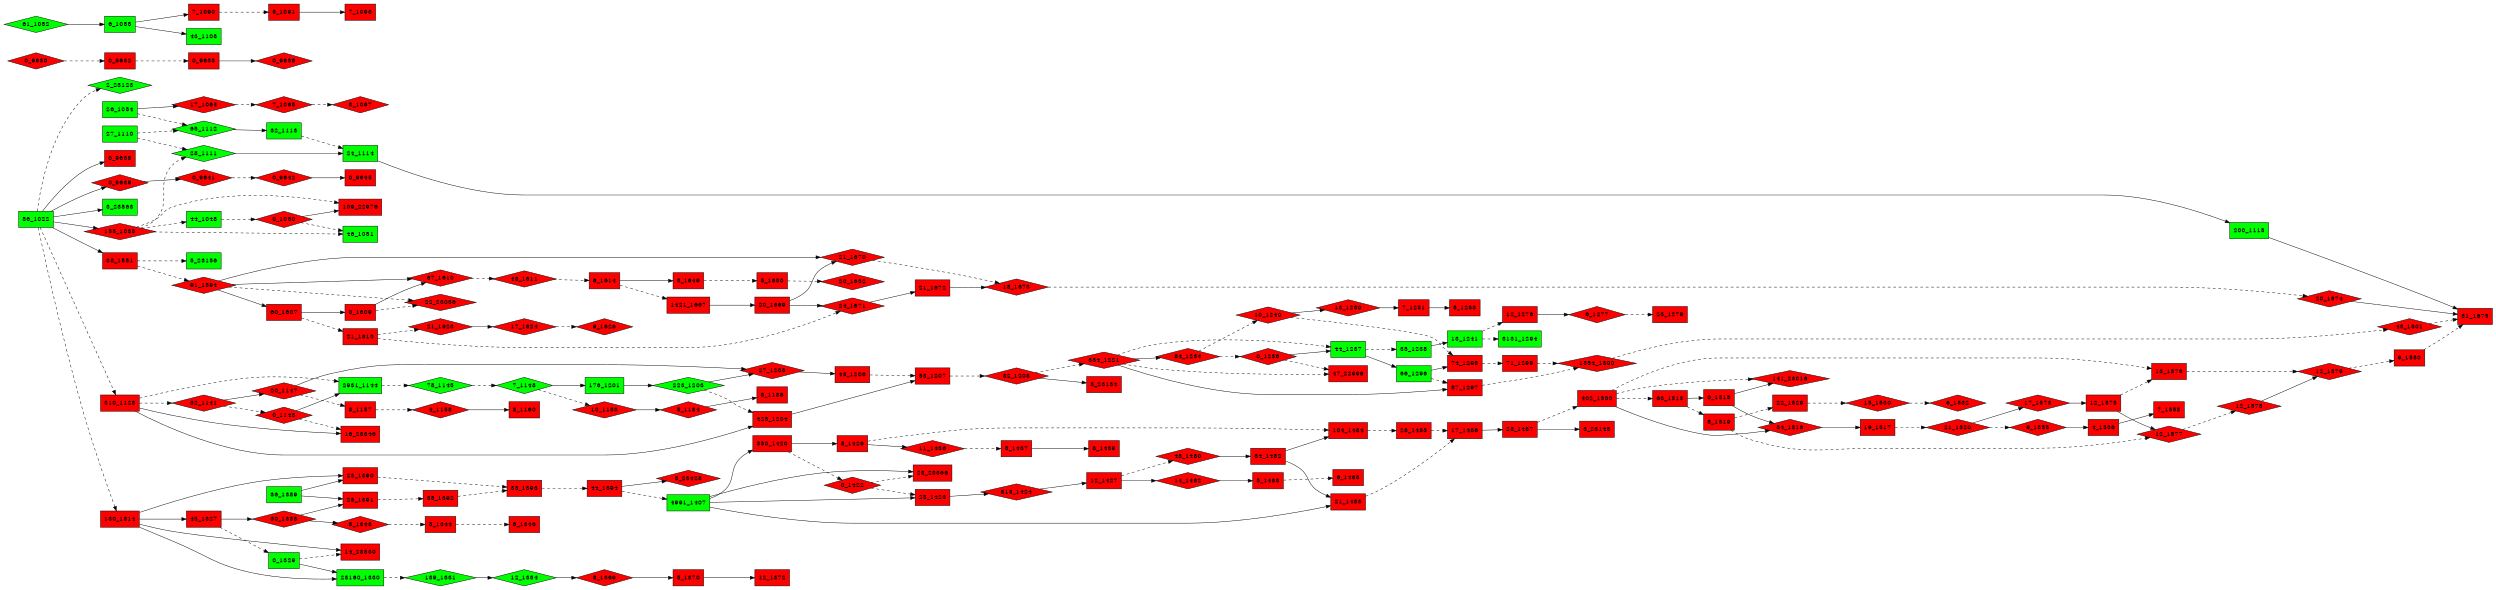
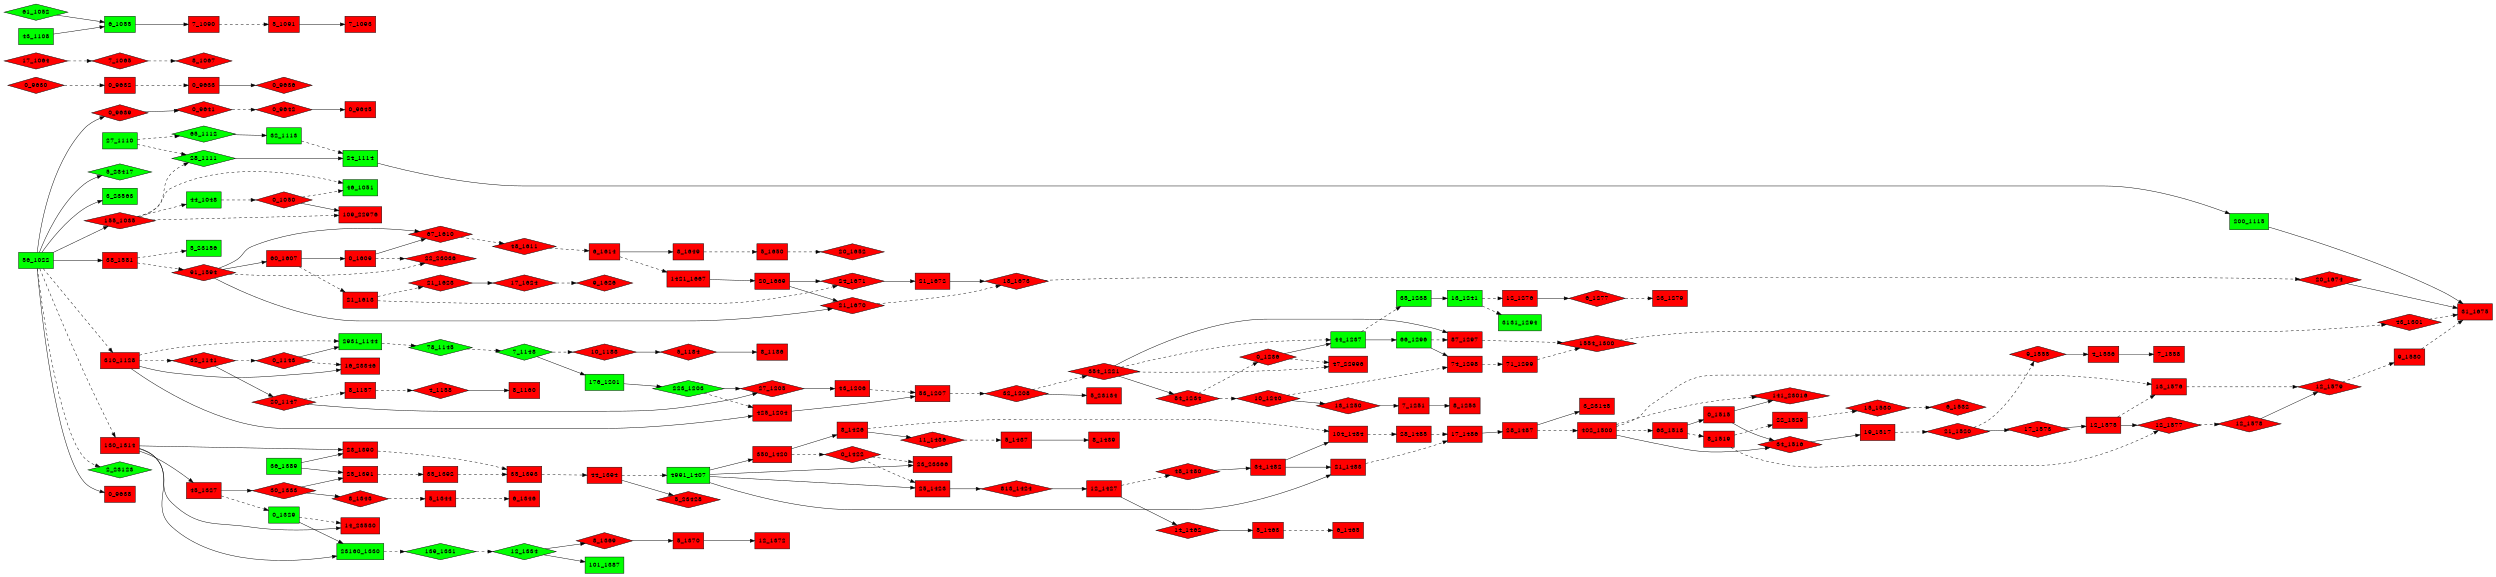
(159, 30) -> (77, 31)
(120, 110) -> none
none -> (120, 172)
none -> (604, 565)
(482, 578) -> (482, 552)
